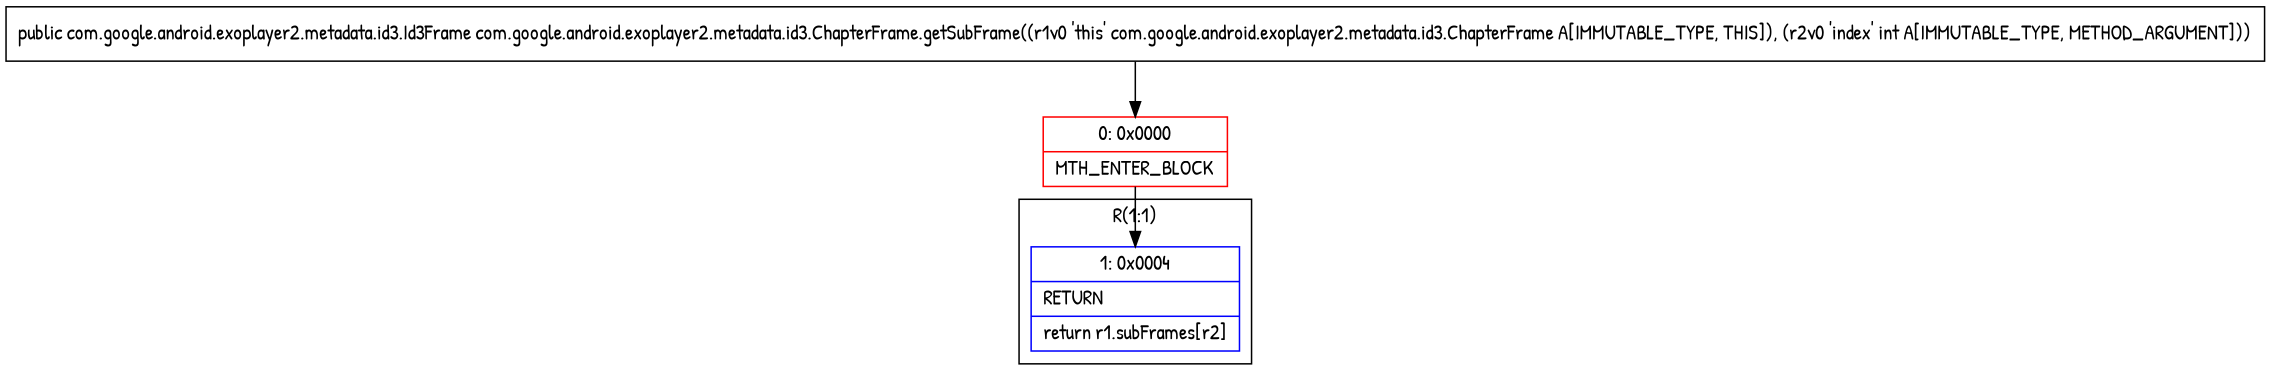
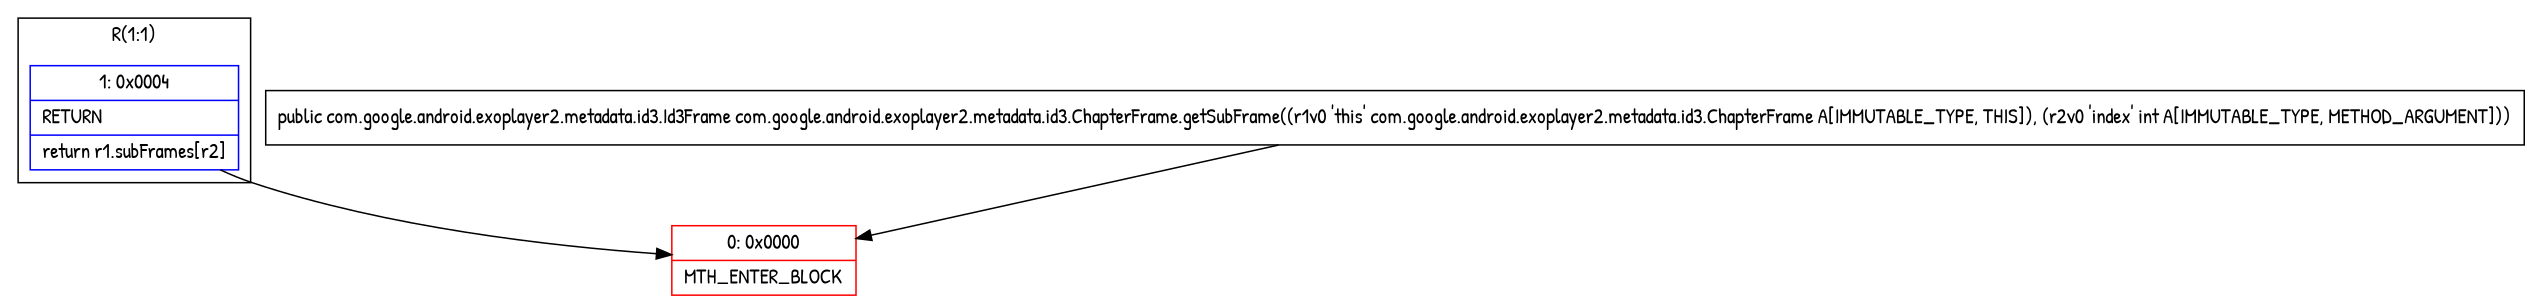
(1135, 209) -> (435, 227)
